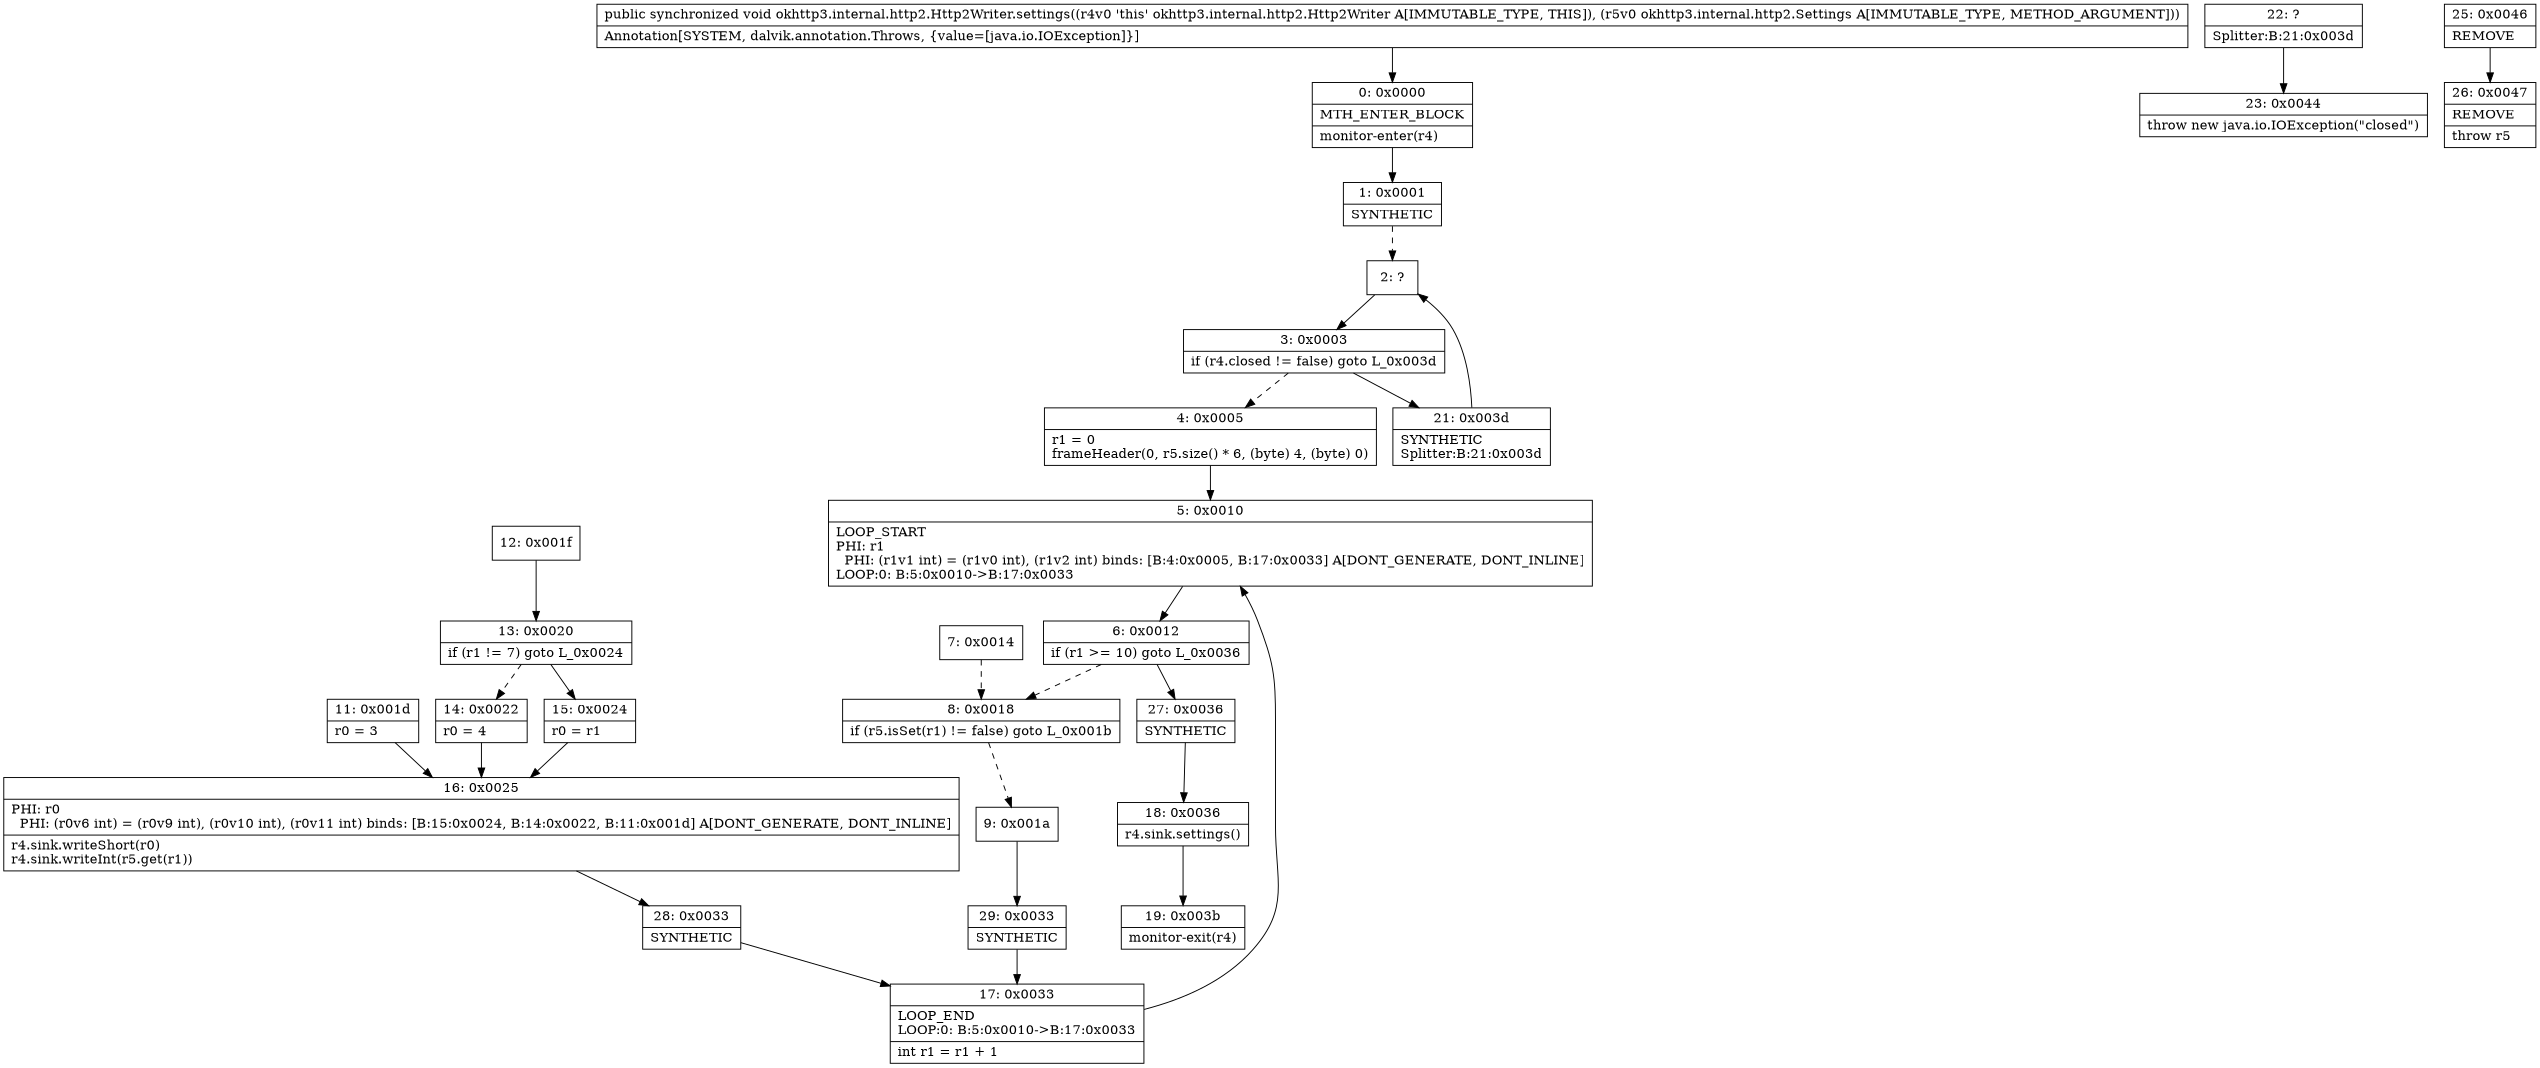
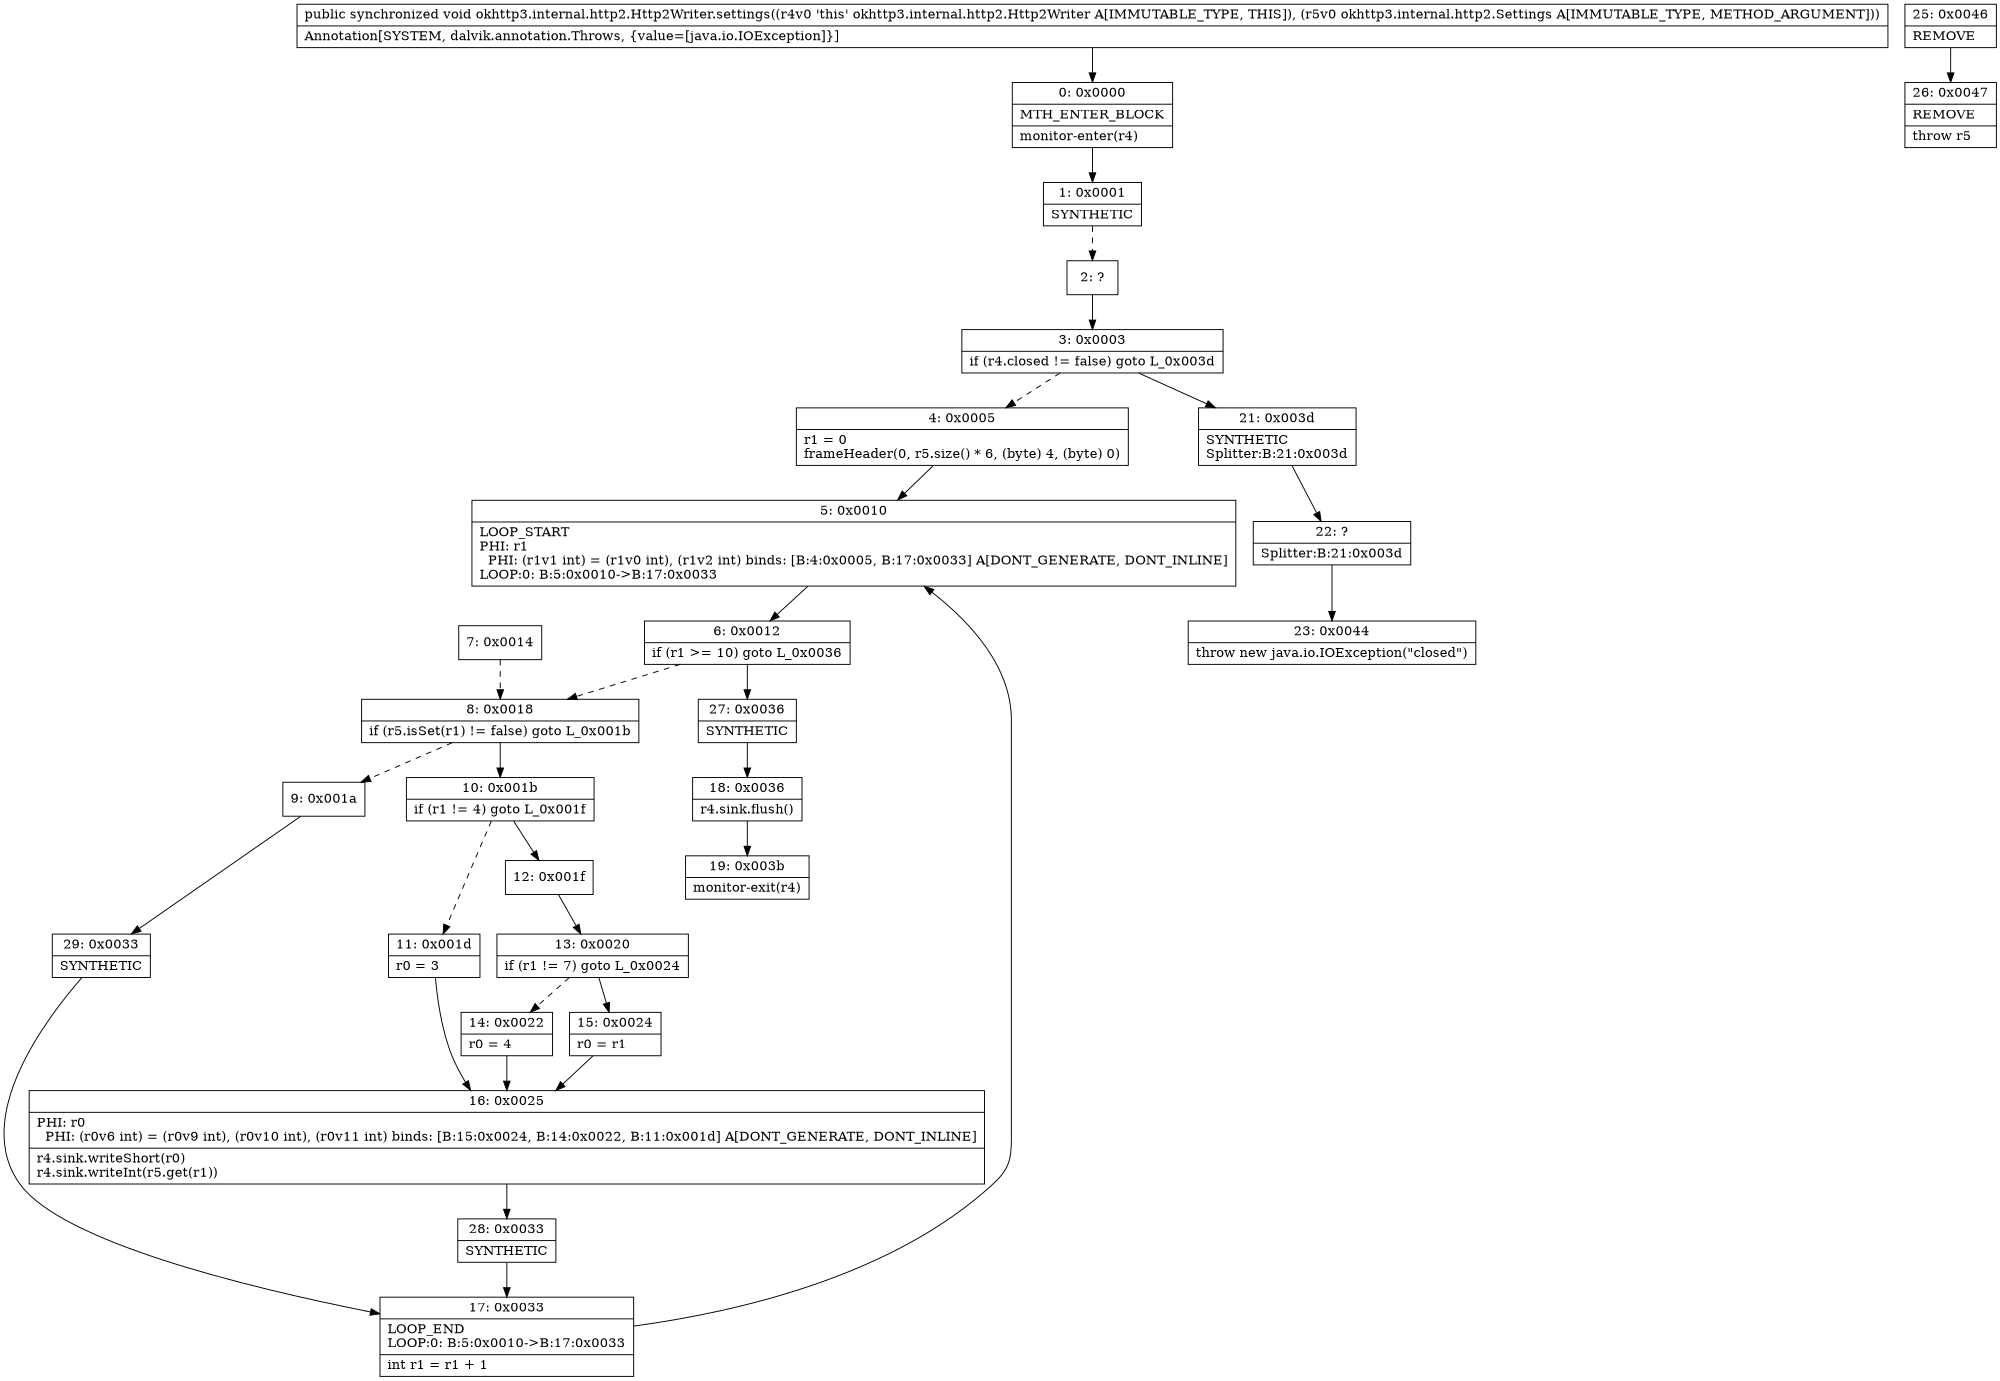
(1461, 348) -> (1304, 489)
none -> (500, 799)
(1183, 835) -> (747, 810)
